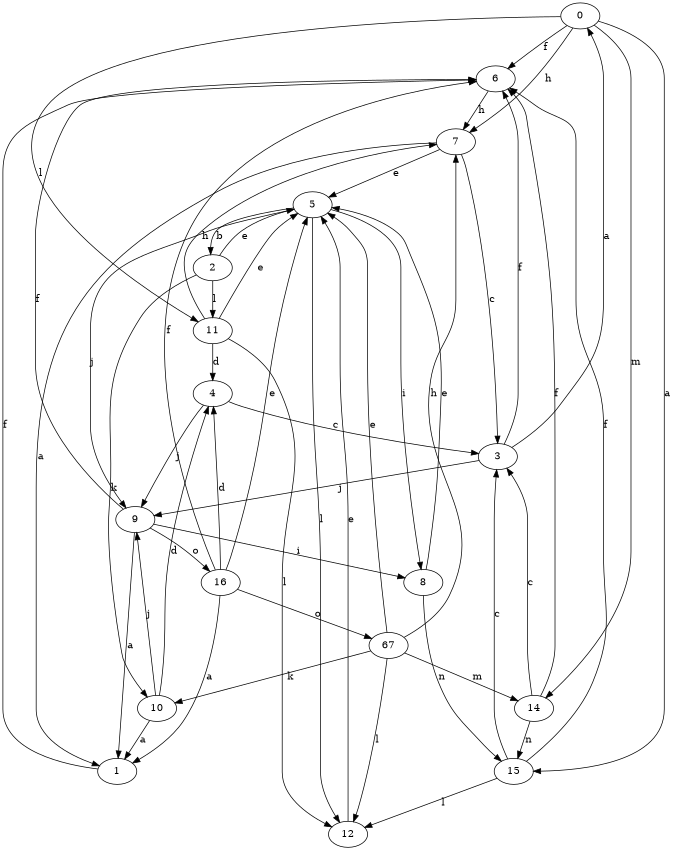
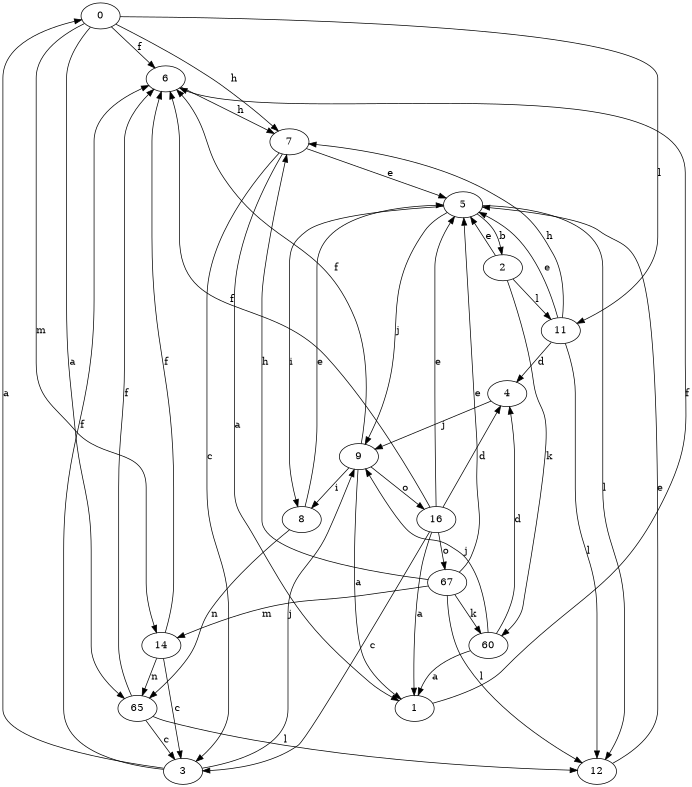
(349, 433) -> (342, 679)
(157, 708) -> (488, 645)
(514, 771) -> (137, 708)
